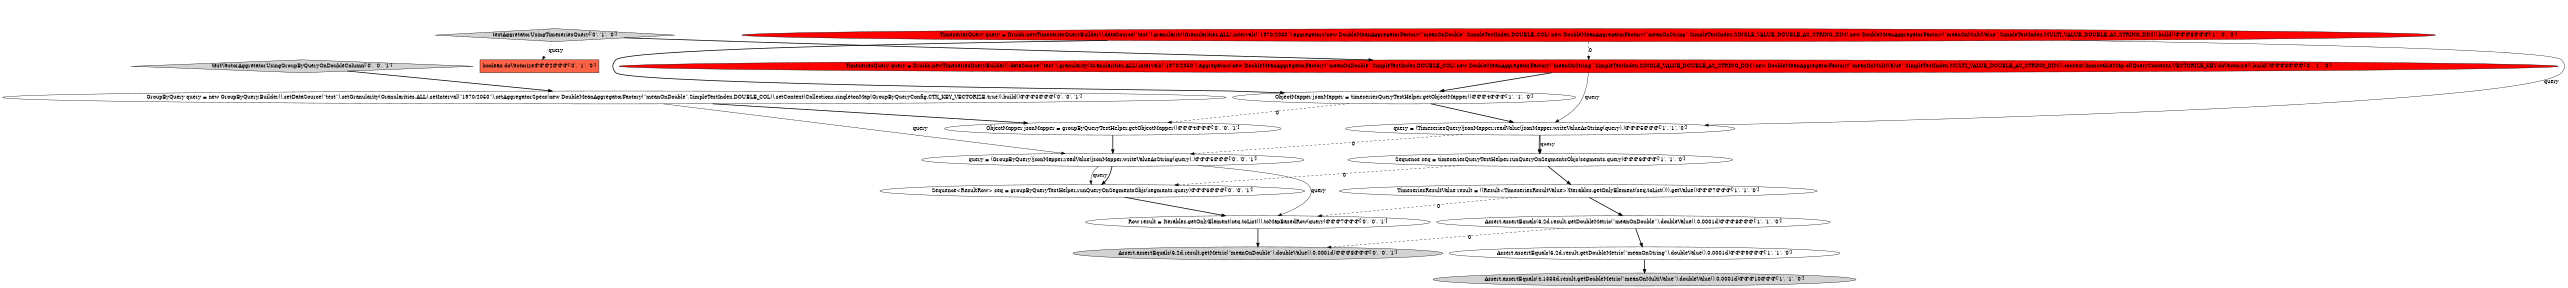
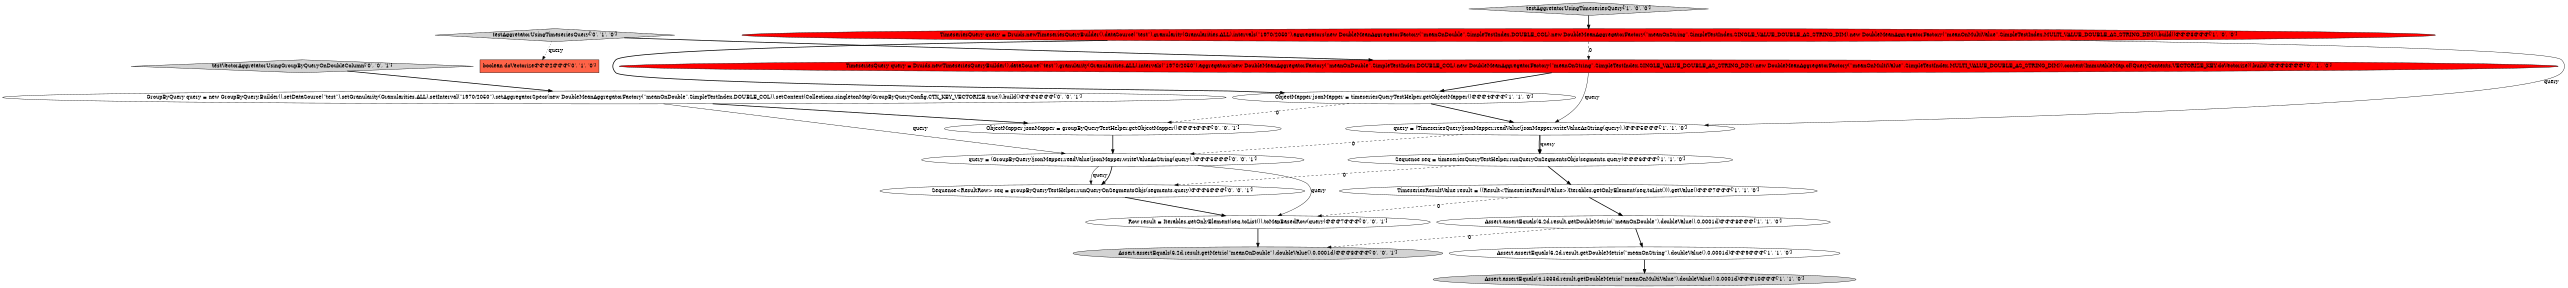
none -> (1589, 9)
